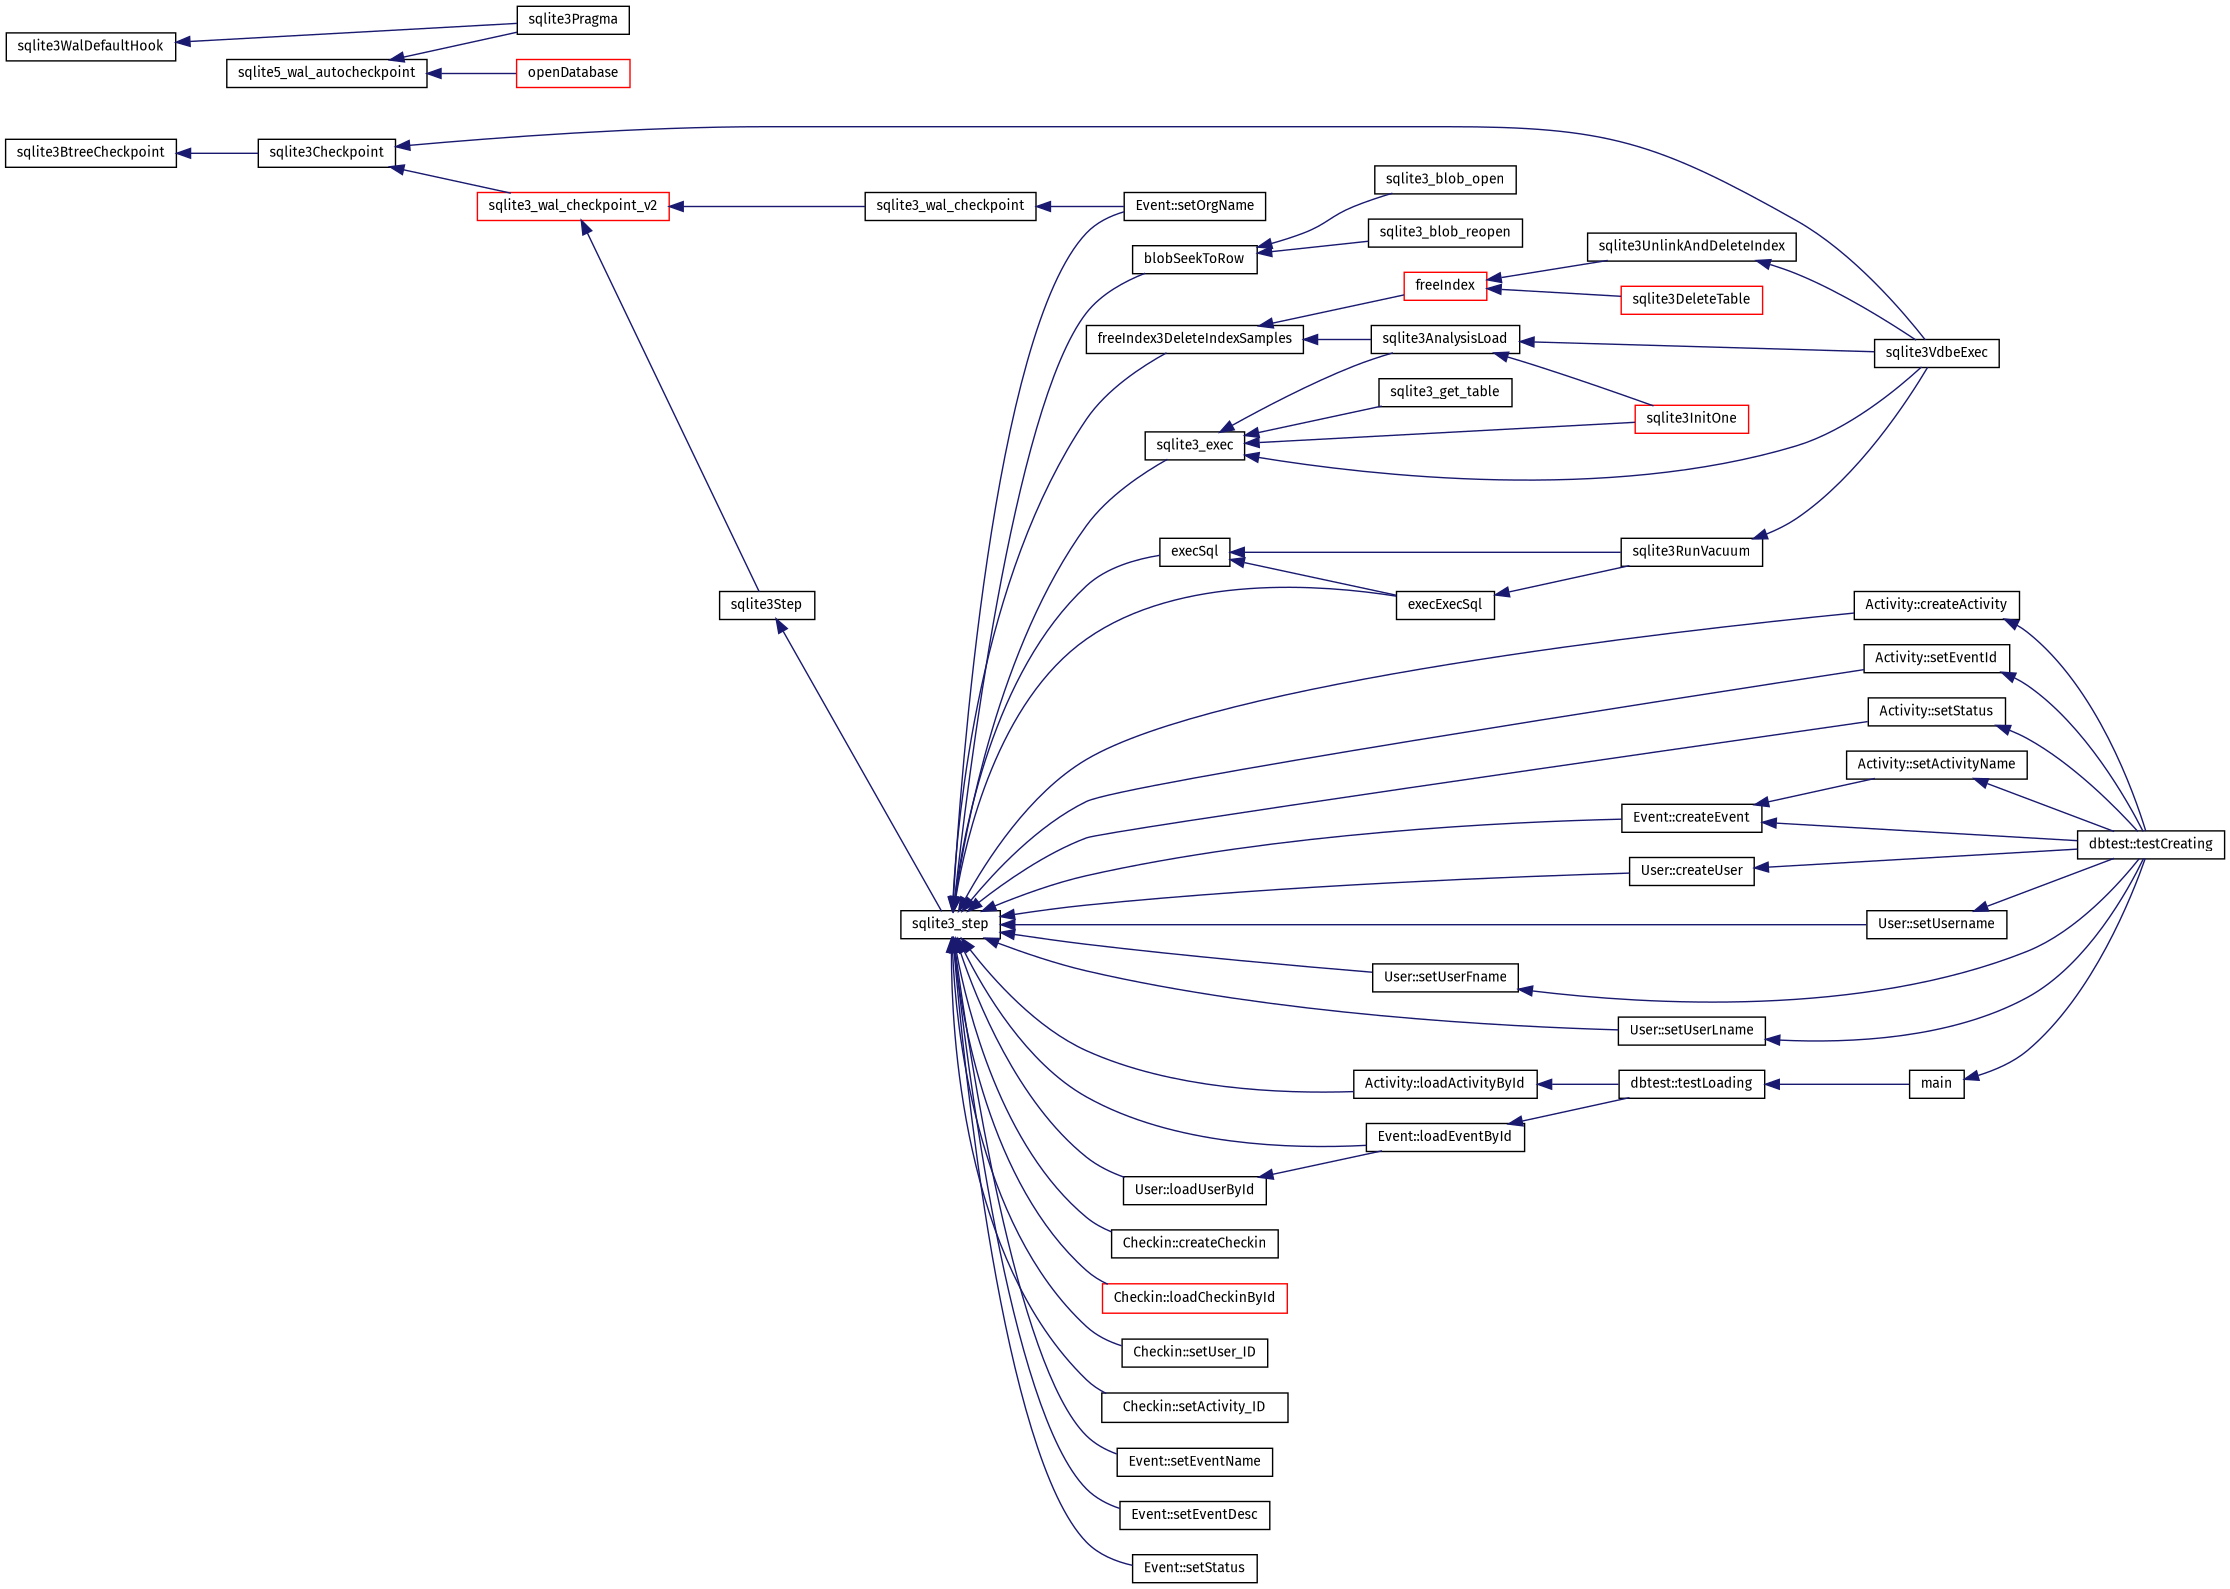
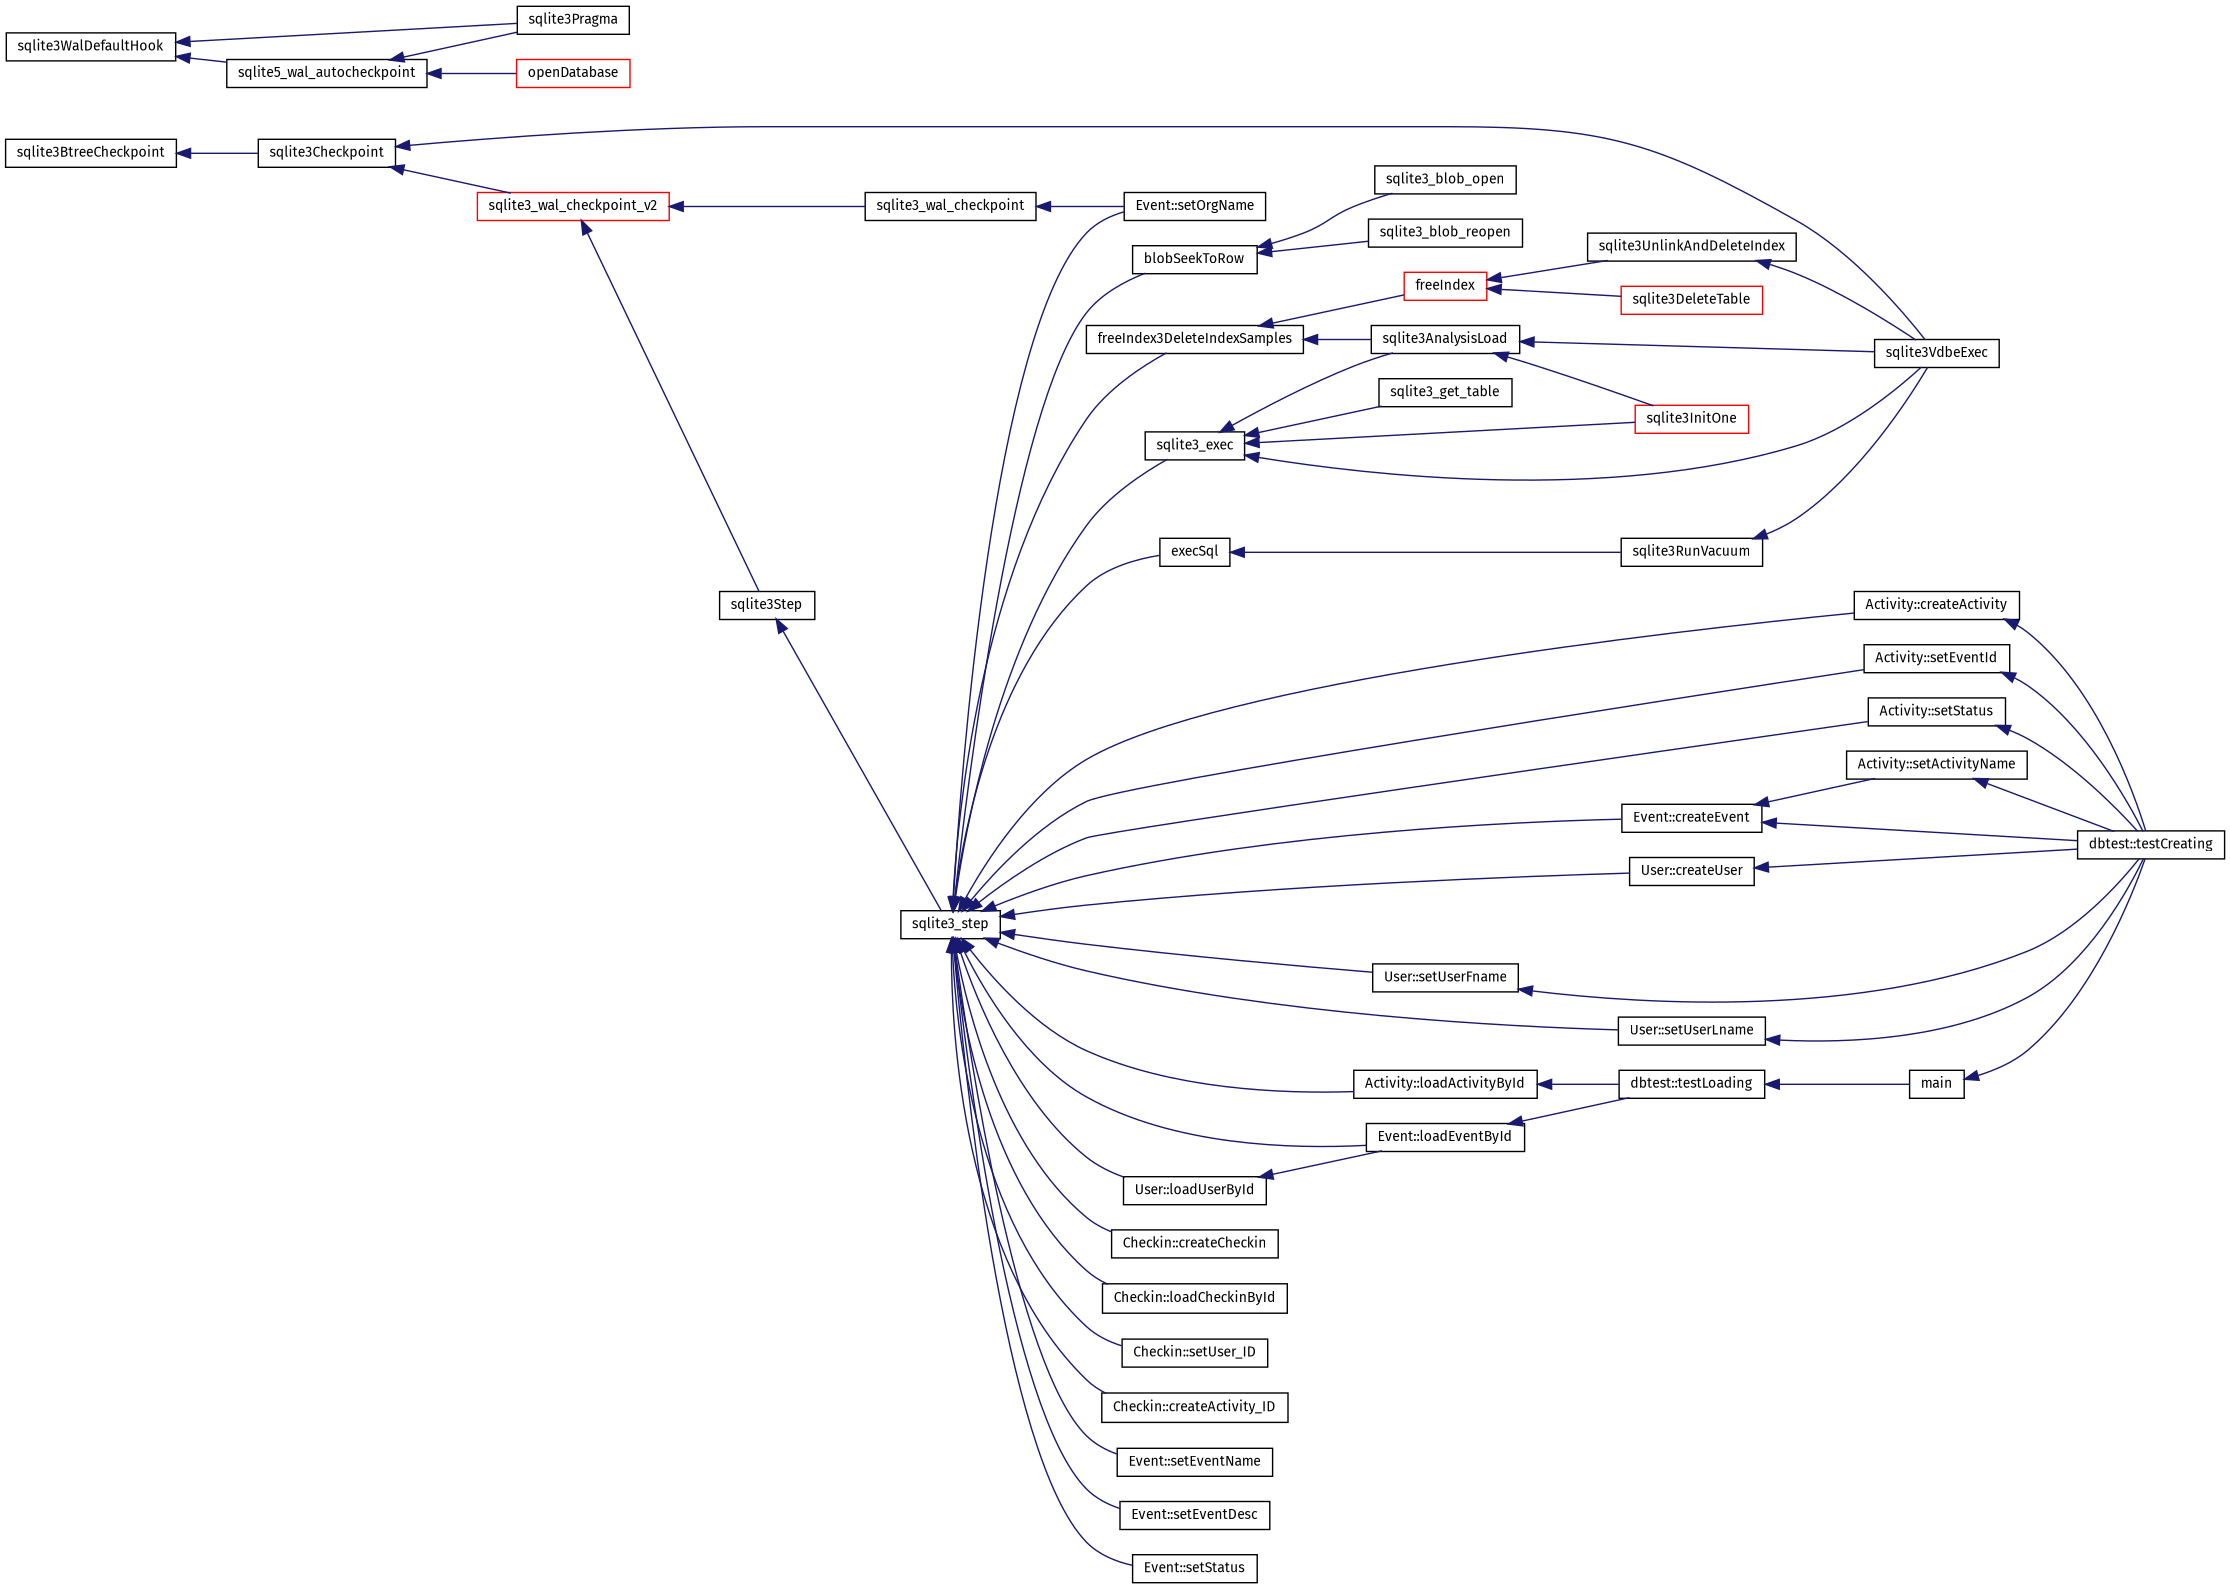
none -> (208, 60)
(1446, 606) -> none
(1937, 925) -> none
(1195, 1298) -> (1195, 1298)
(1195, 1408) -> (1195, 1408)
